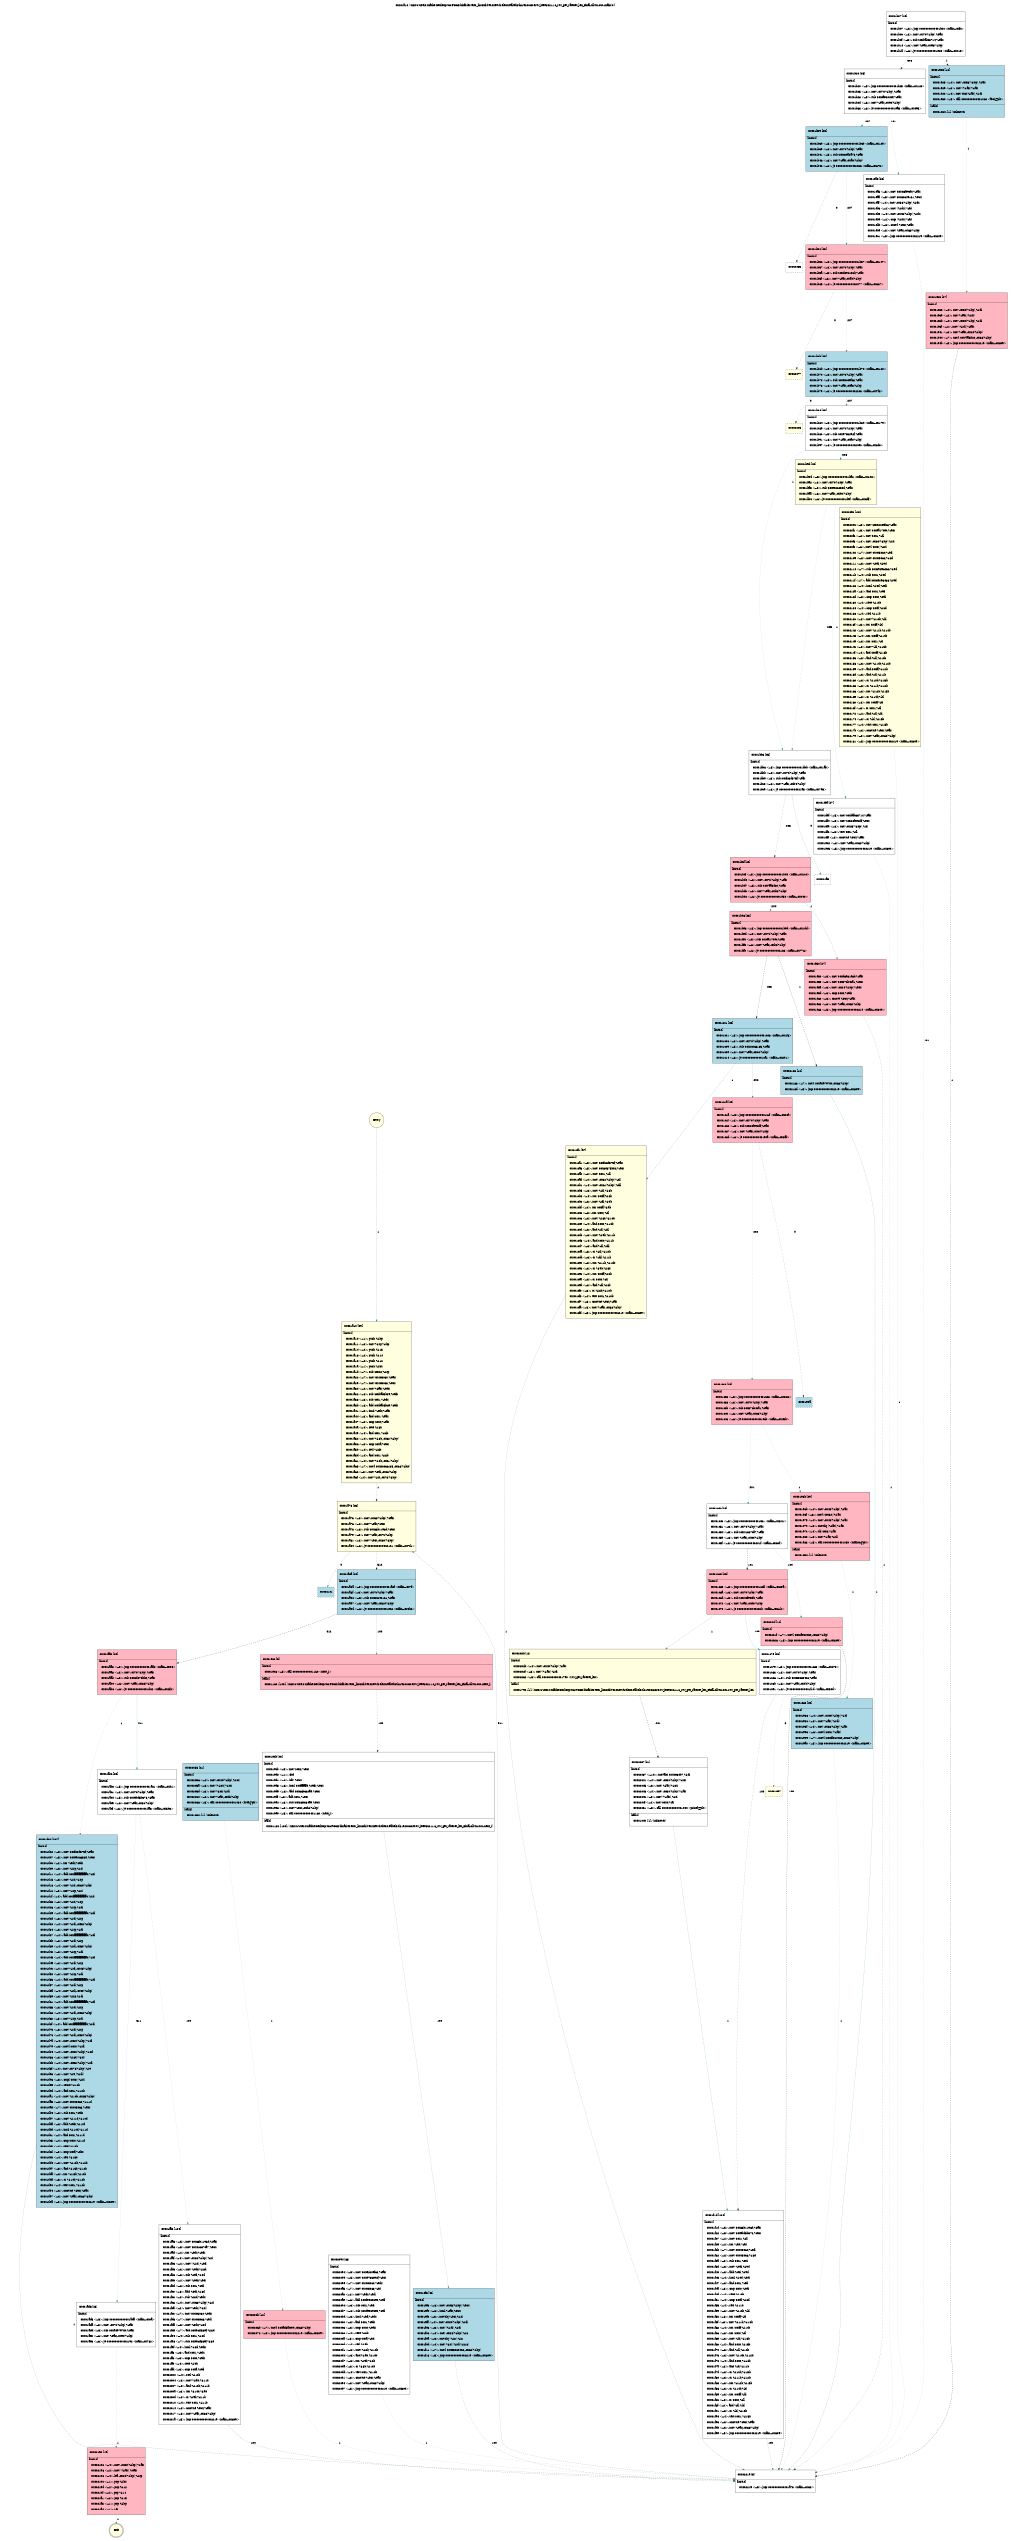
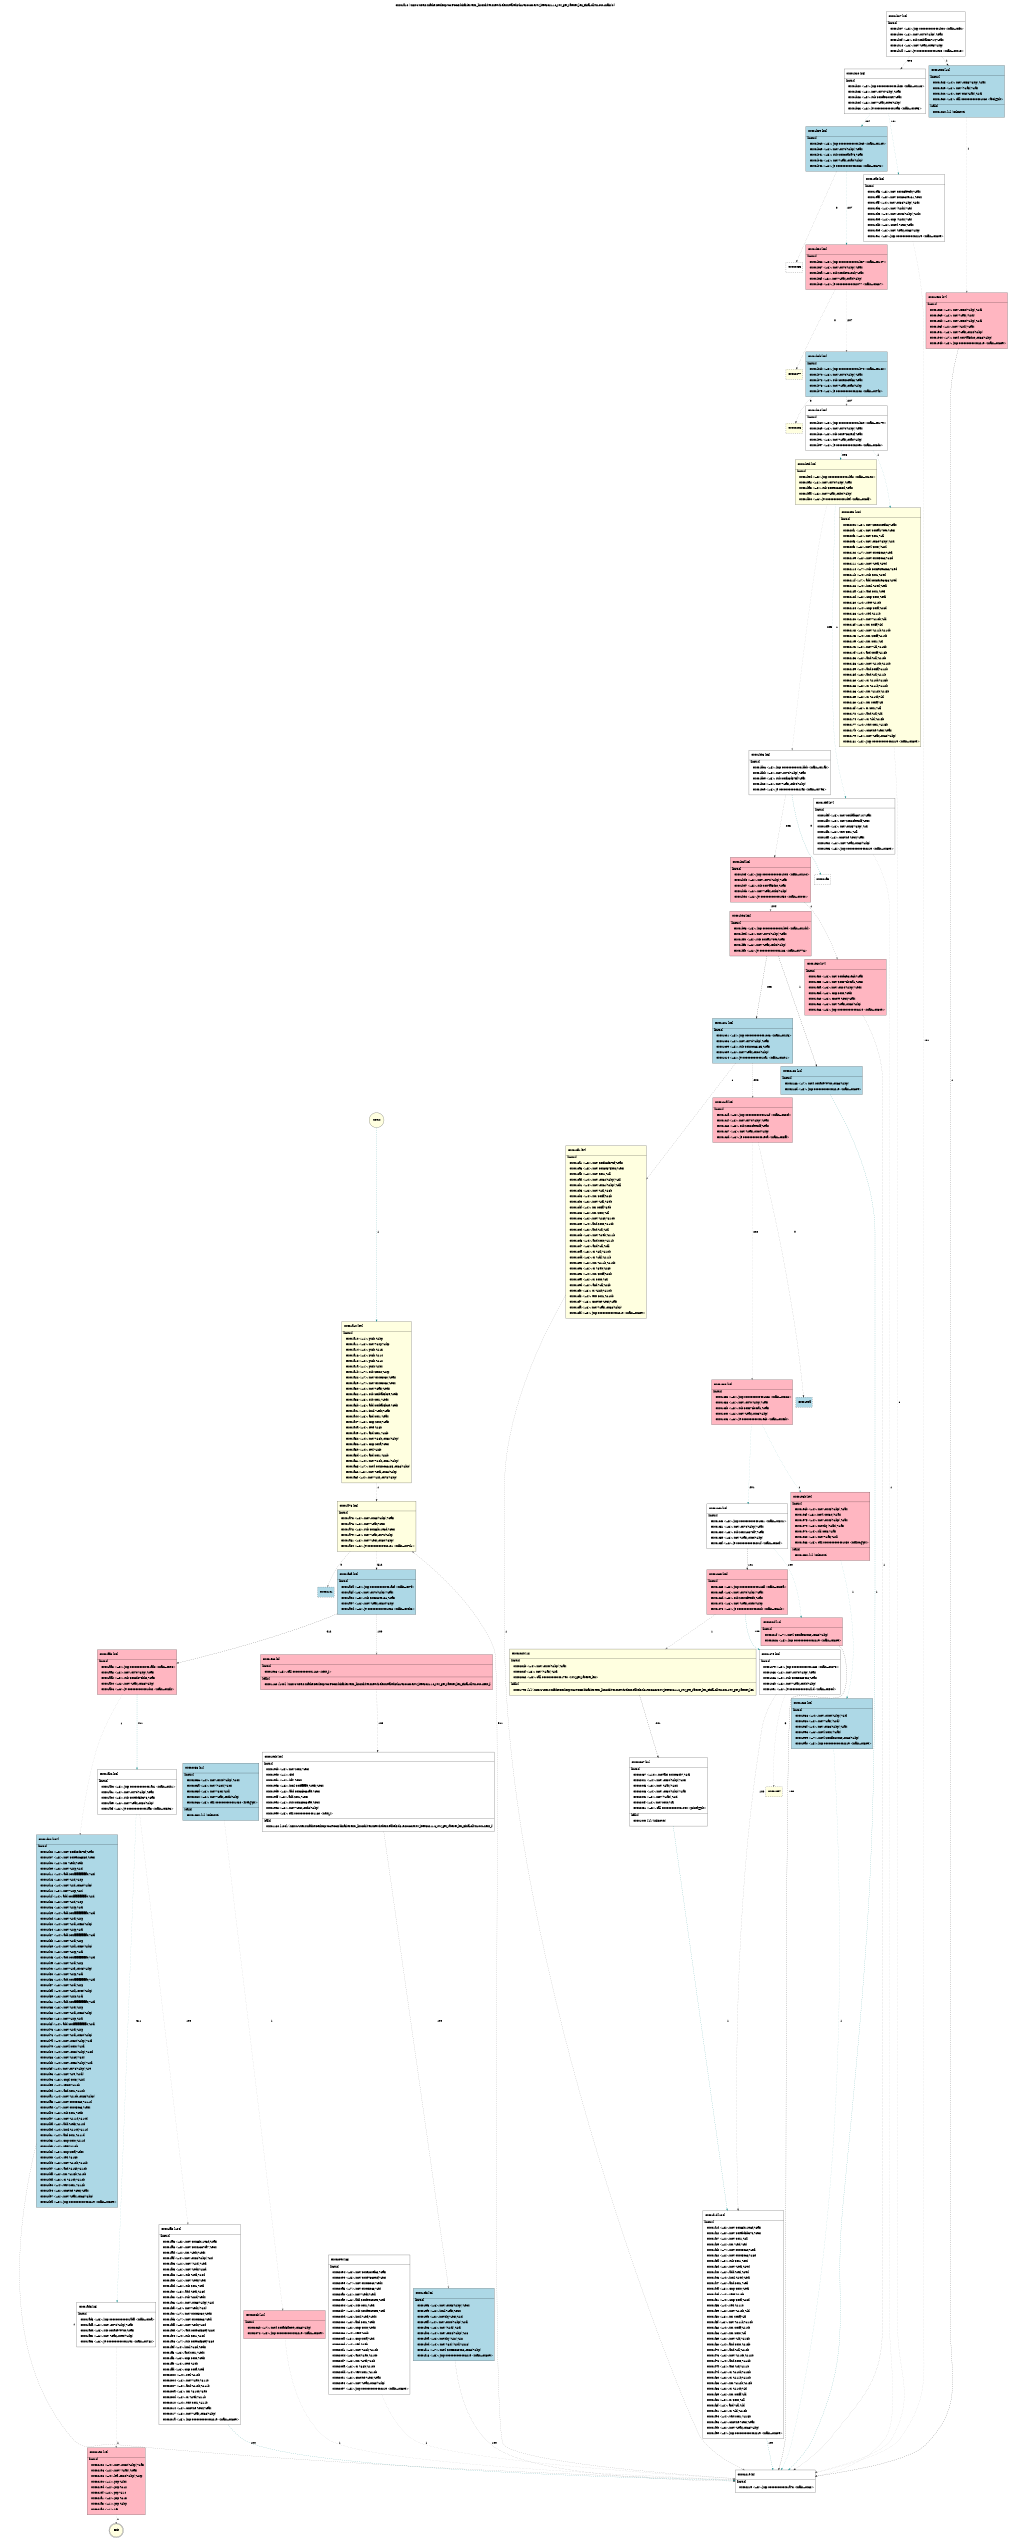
(760, 594) -> (884, 477)
(377, 1120) -> (377, 1120)
